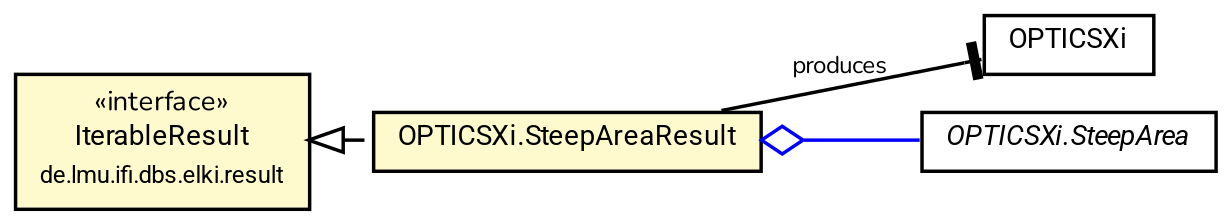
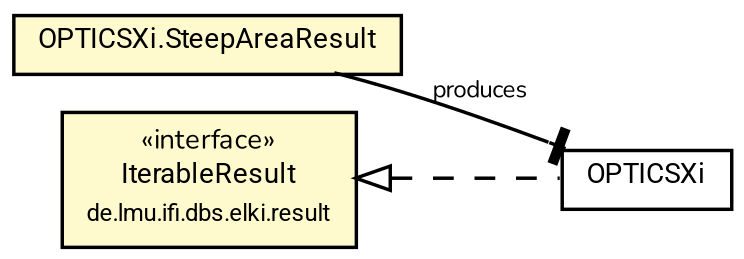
(358, 140) -> (476, 178)
(1067, 140) -> none
